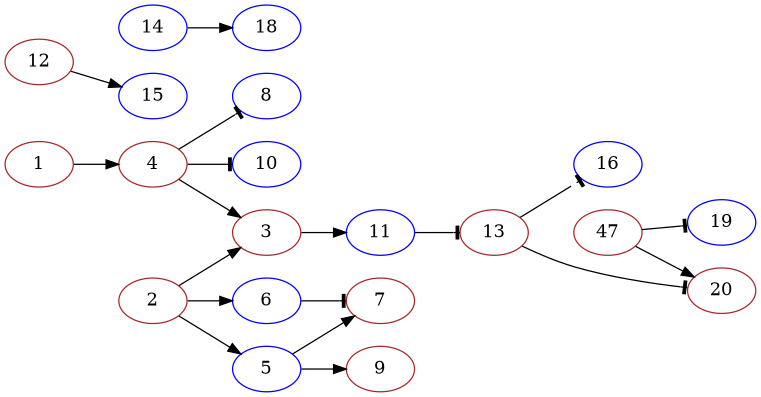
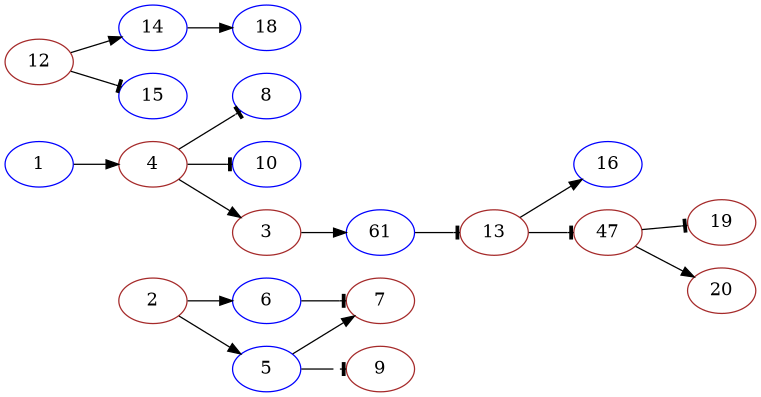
none -> (90, 47)
(93, 78) -> (93, 78)
(39, 164) -> (39, 164)
(546, 202) -> (546, 202)
(722, 222) -> (722, 222)
(380, 233) -> (380, 233)
(204, 270) -> none
(600, 273) -> (548, 233)
(317, 369) -> (317, 369)
